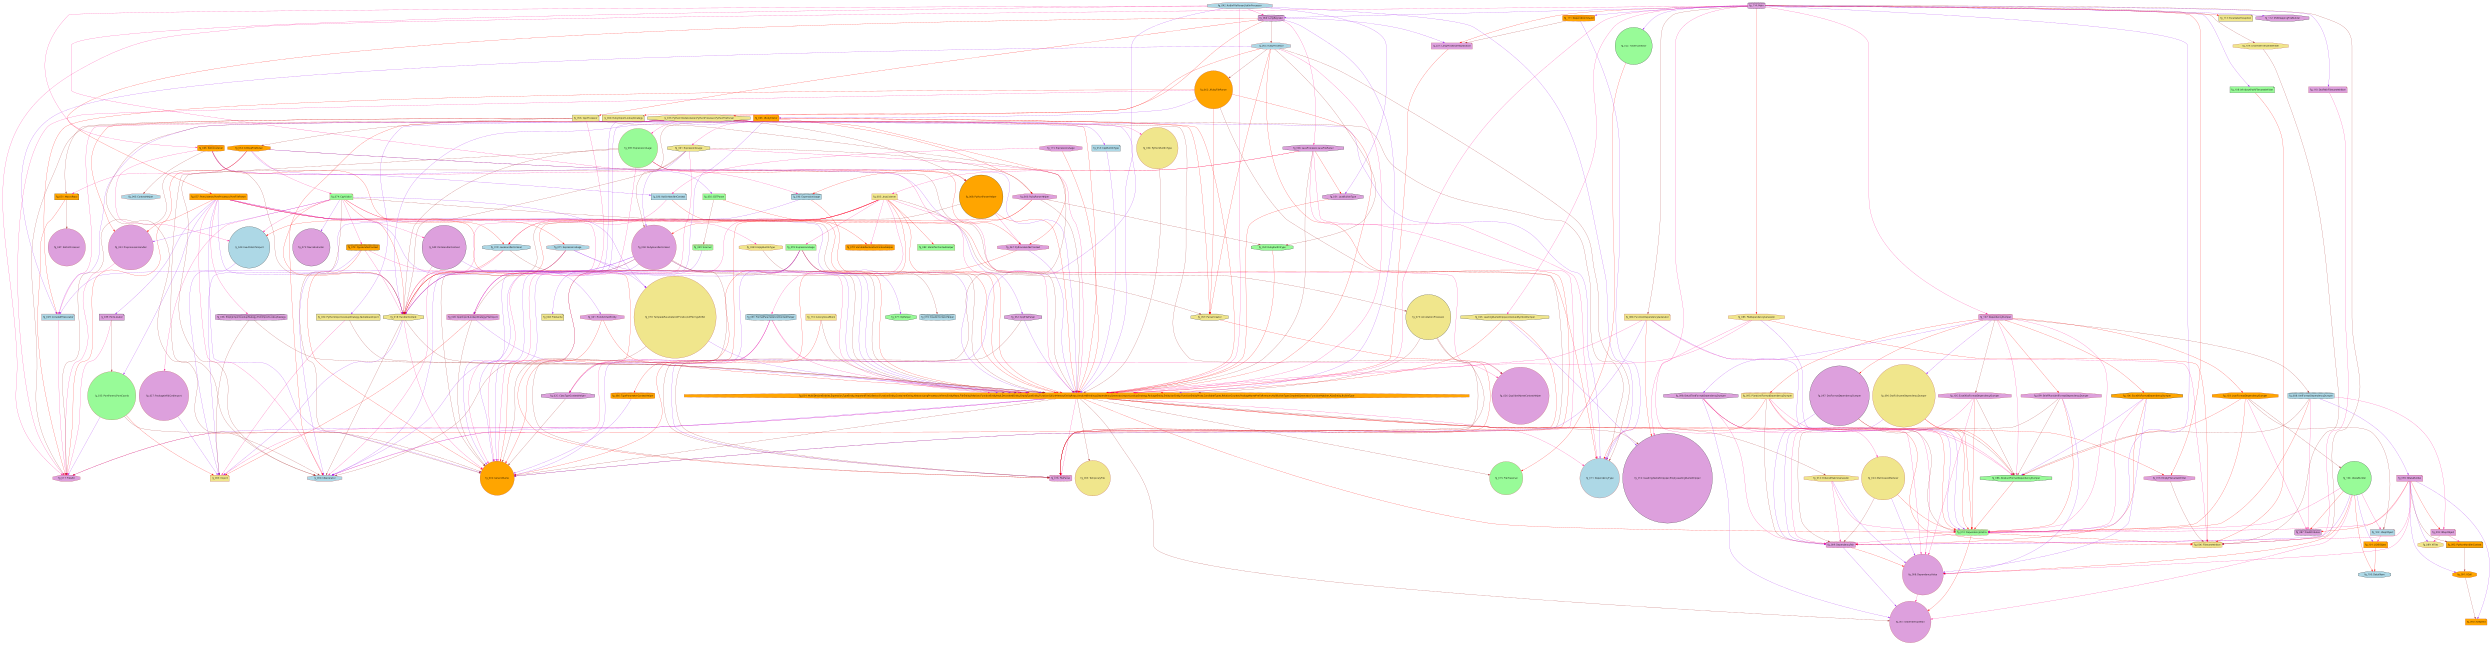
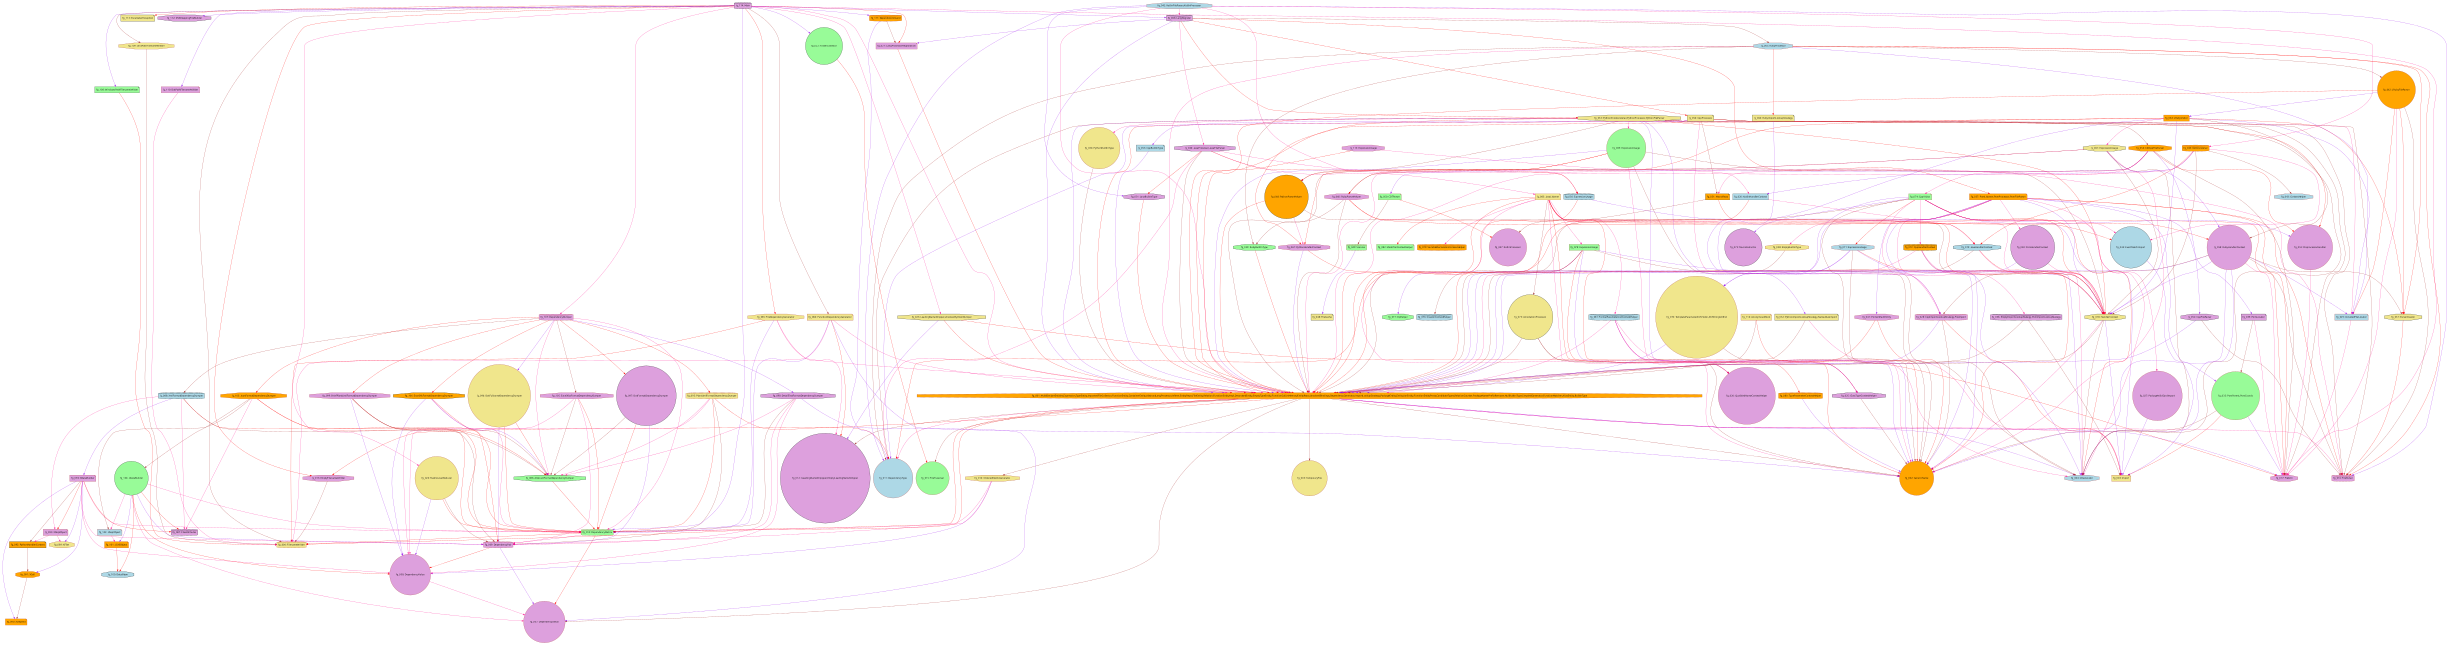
(785, 218) -> (1446, 216)
none -> (2274, 362)
